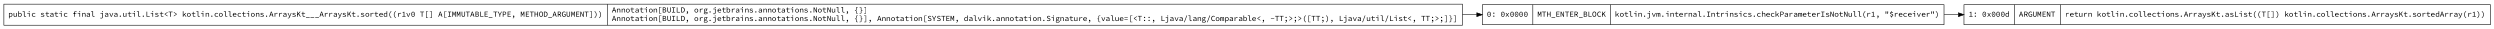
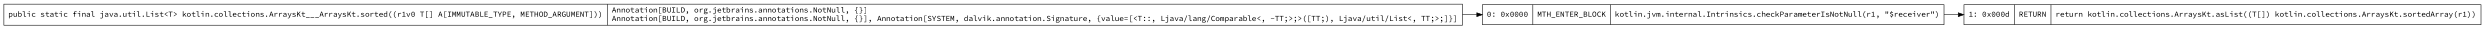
(2037, 14) -> (2033, 14)
